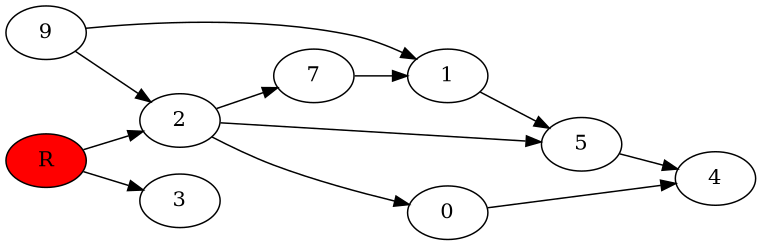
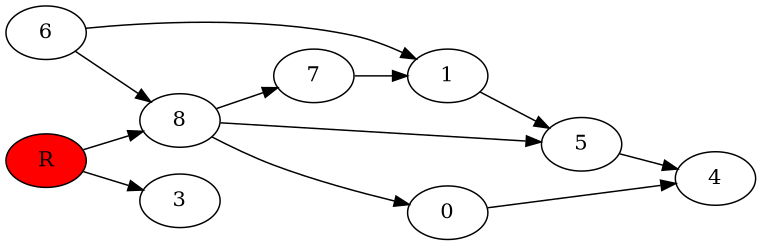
(46, 33) -> (46, 33)
(180, 120) -> (180, 120)
